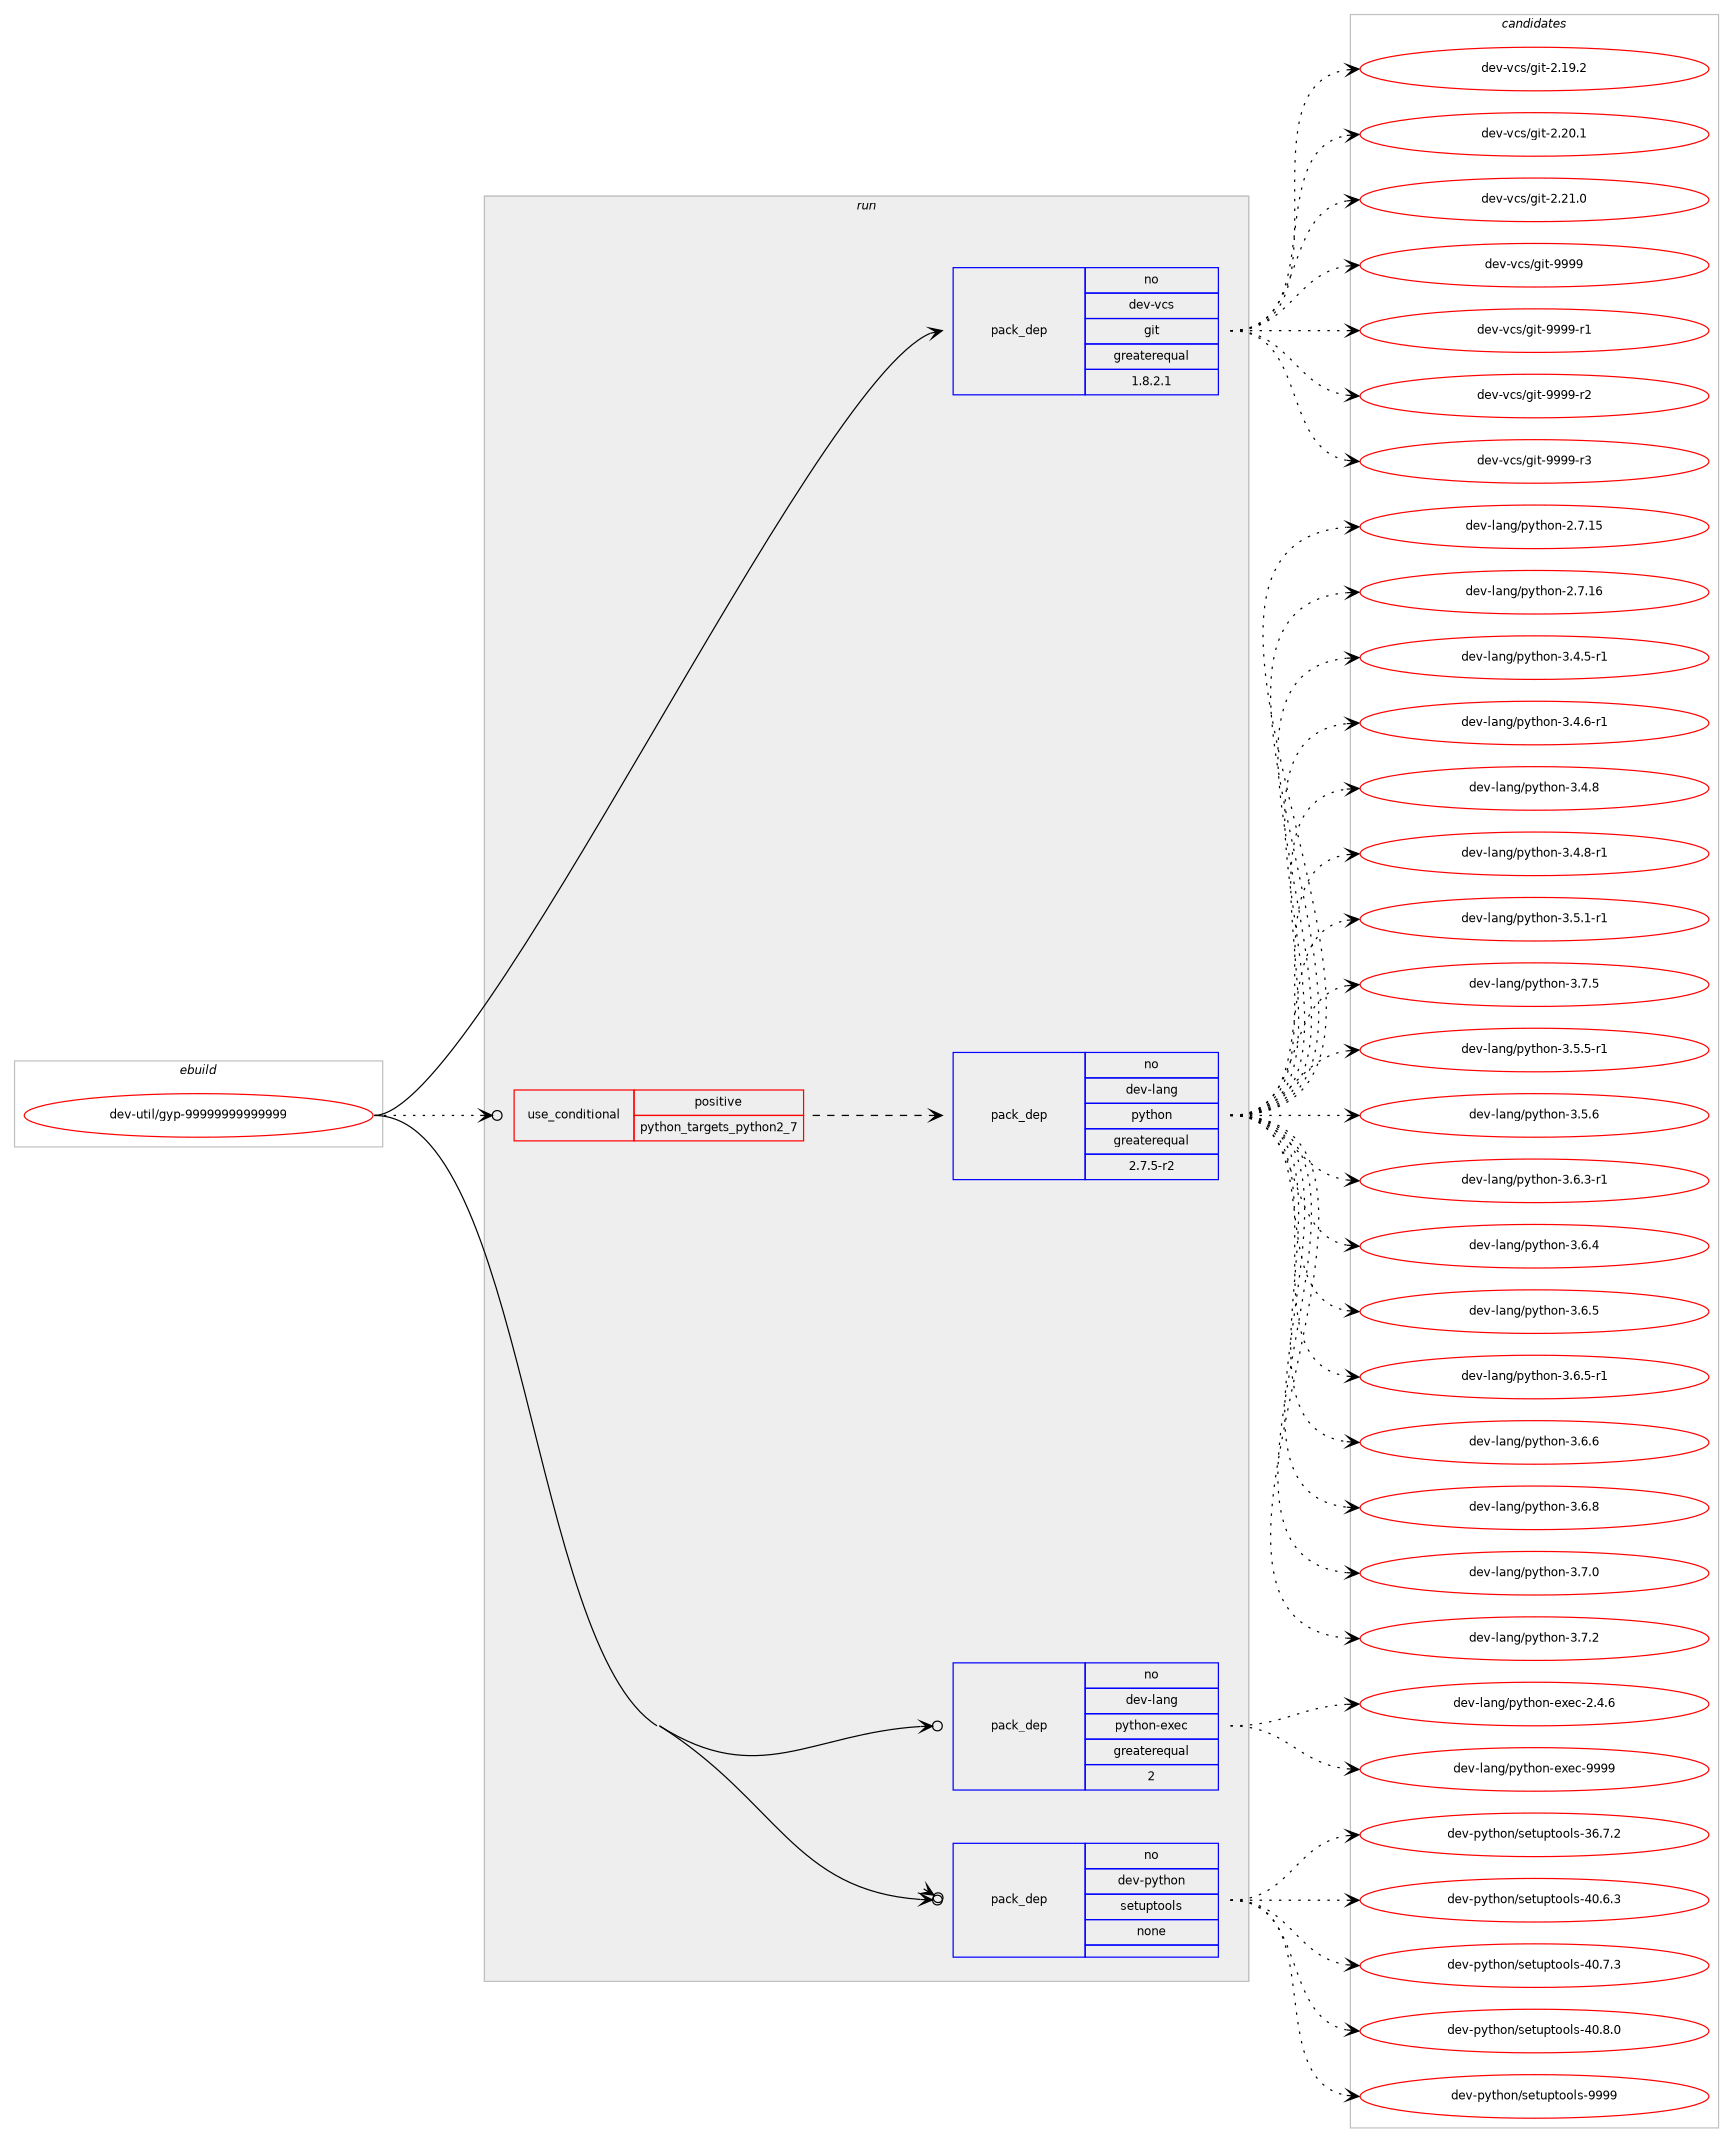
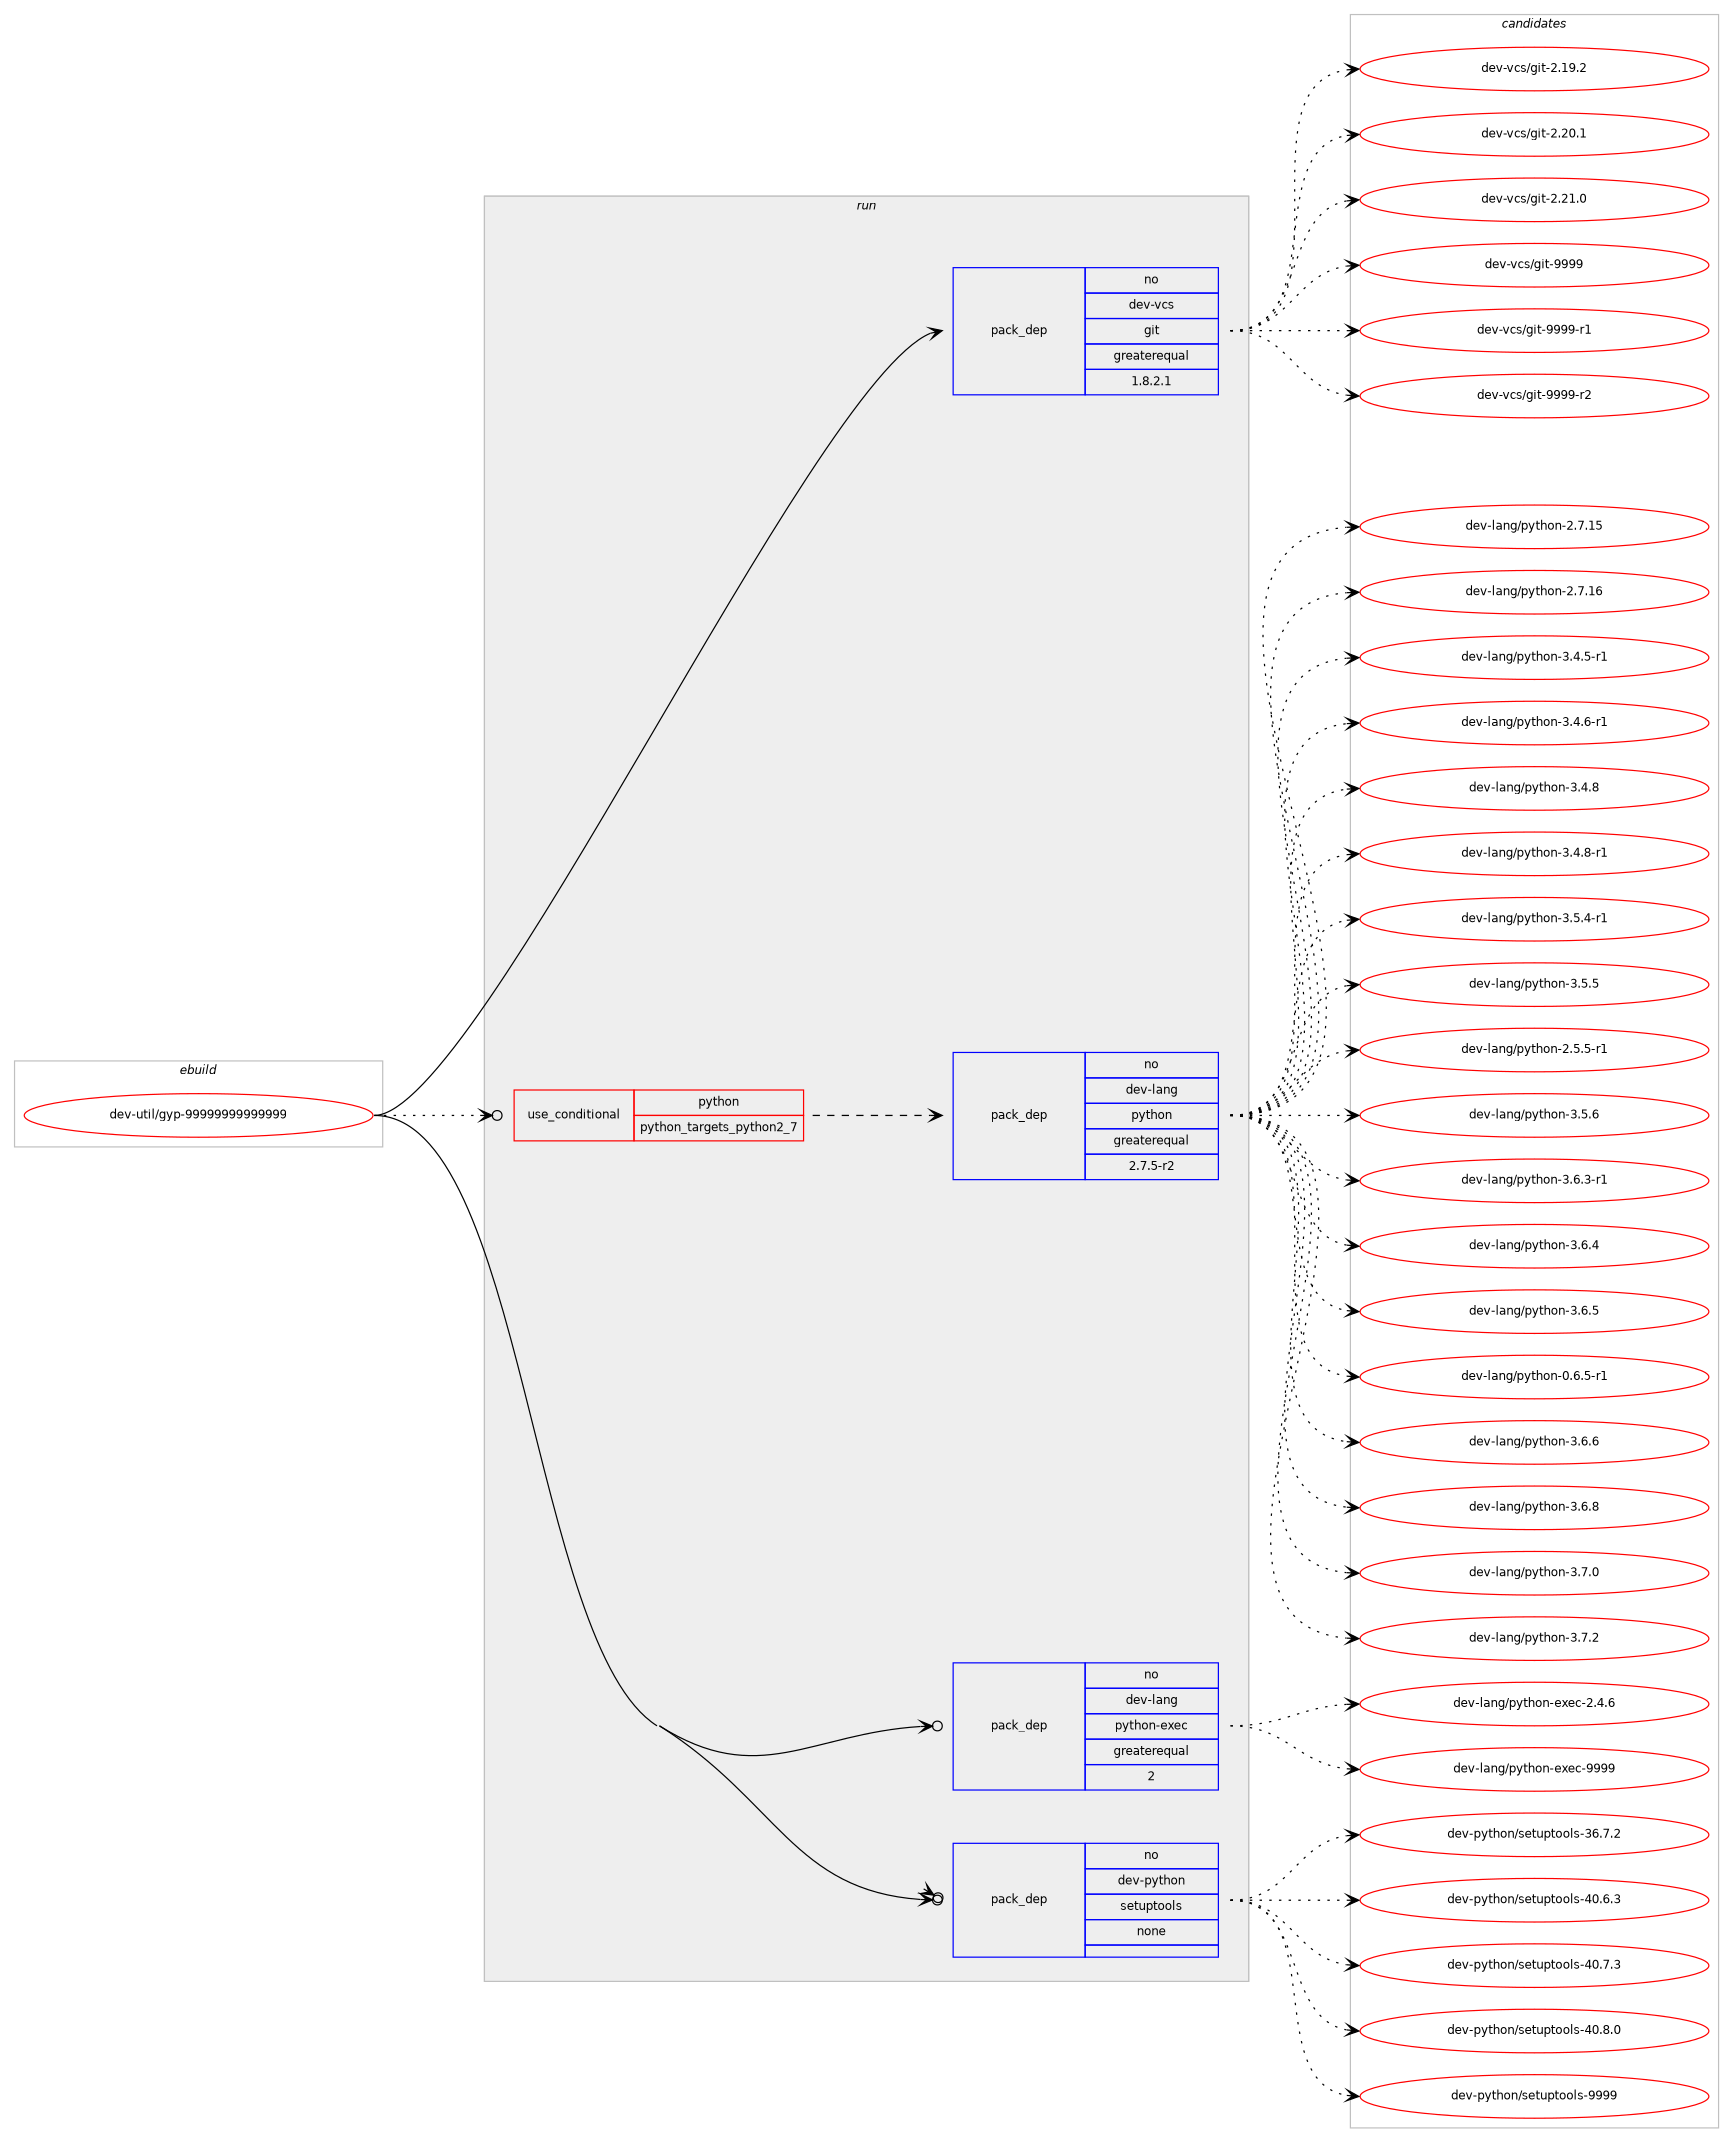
(1534, 461) -> none
(1534, 919) -> (1534, 919)
(1534, 985) -> (1534, 985)
(1534, 1050) -> (1534, 1050)
(719, 1102) -> (719, 1102)
(1534, 1377) -> (1534, 1377)
